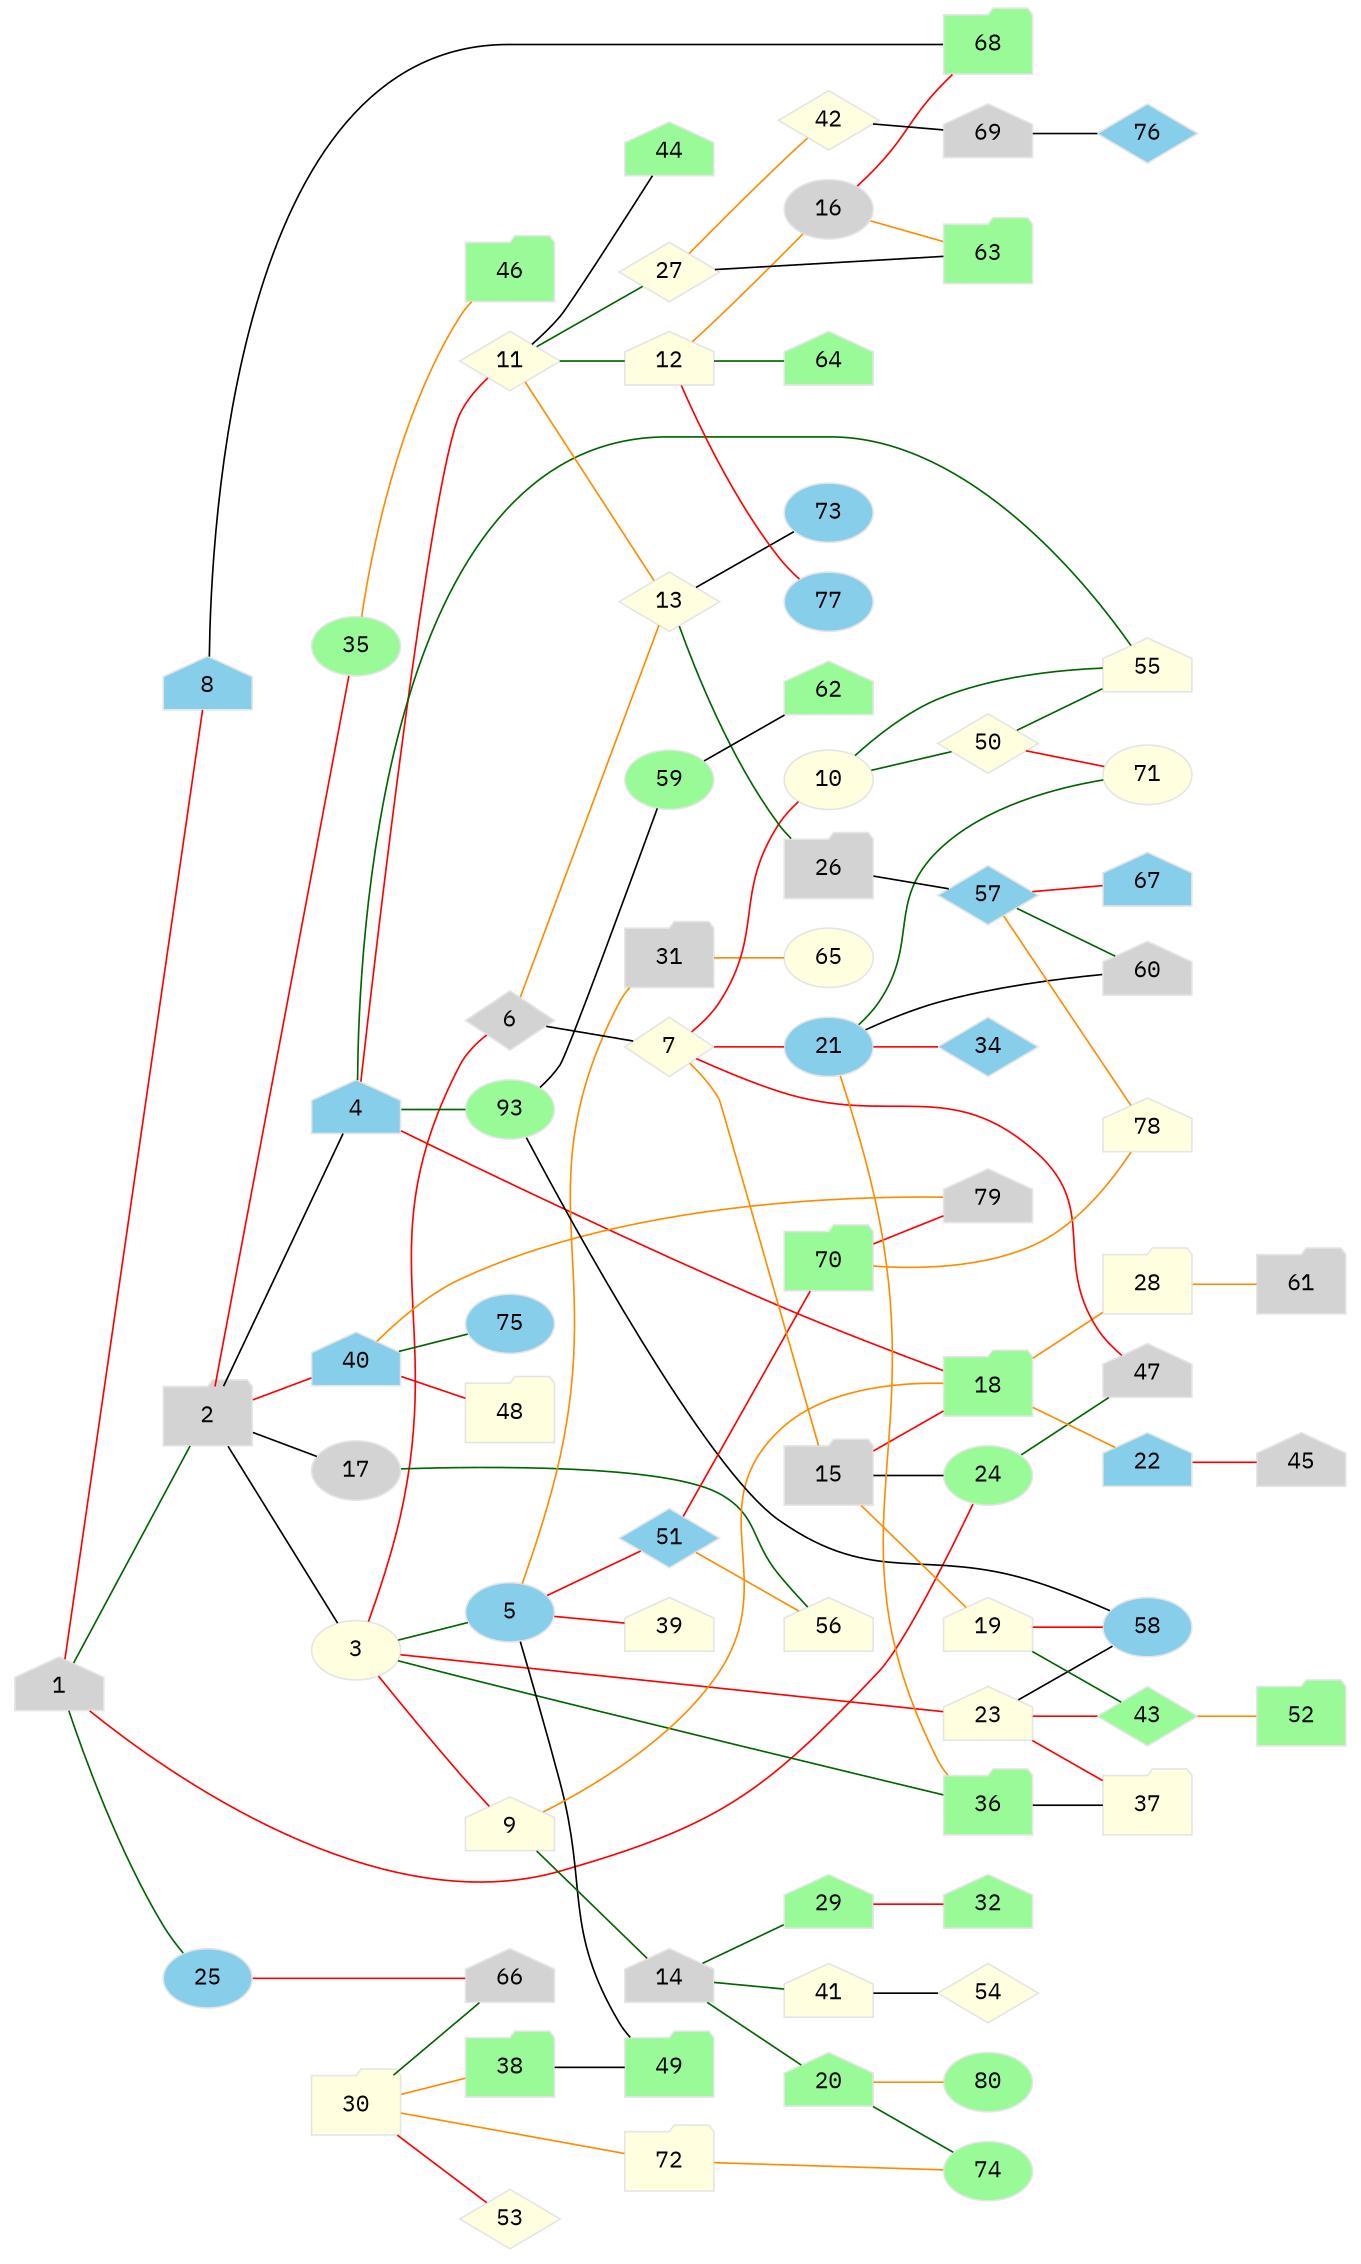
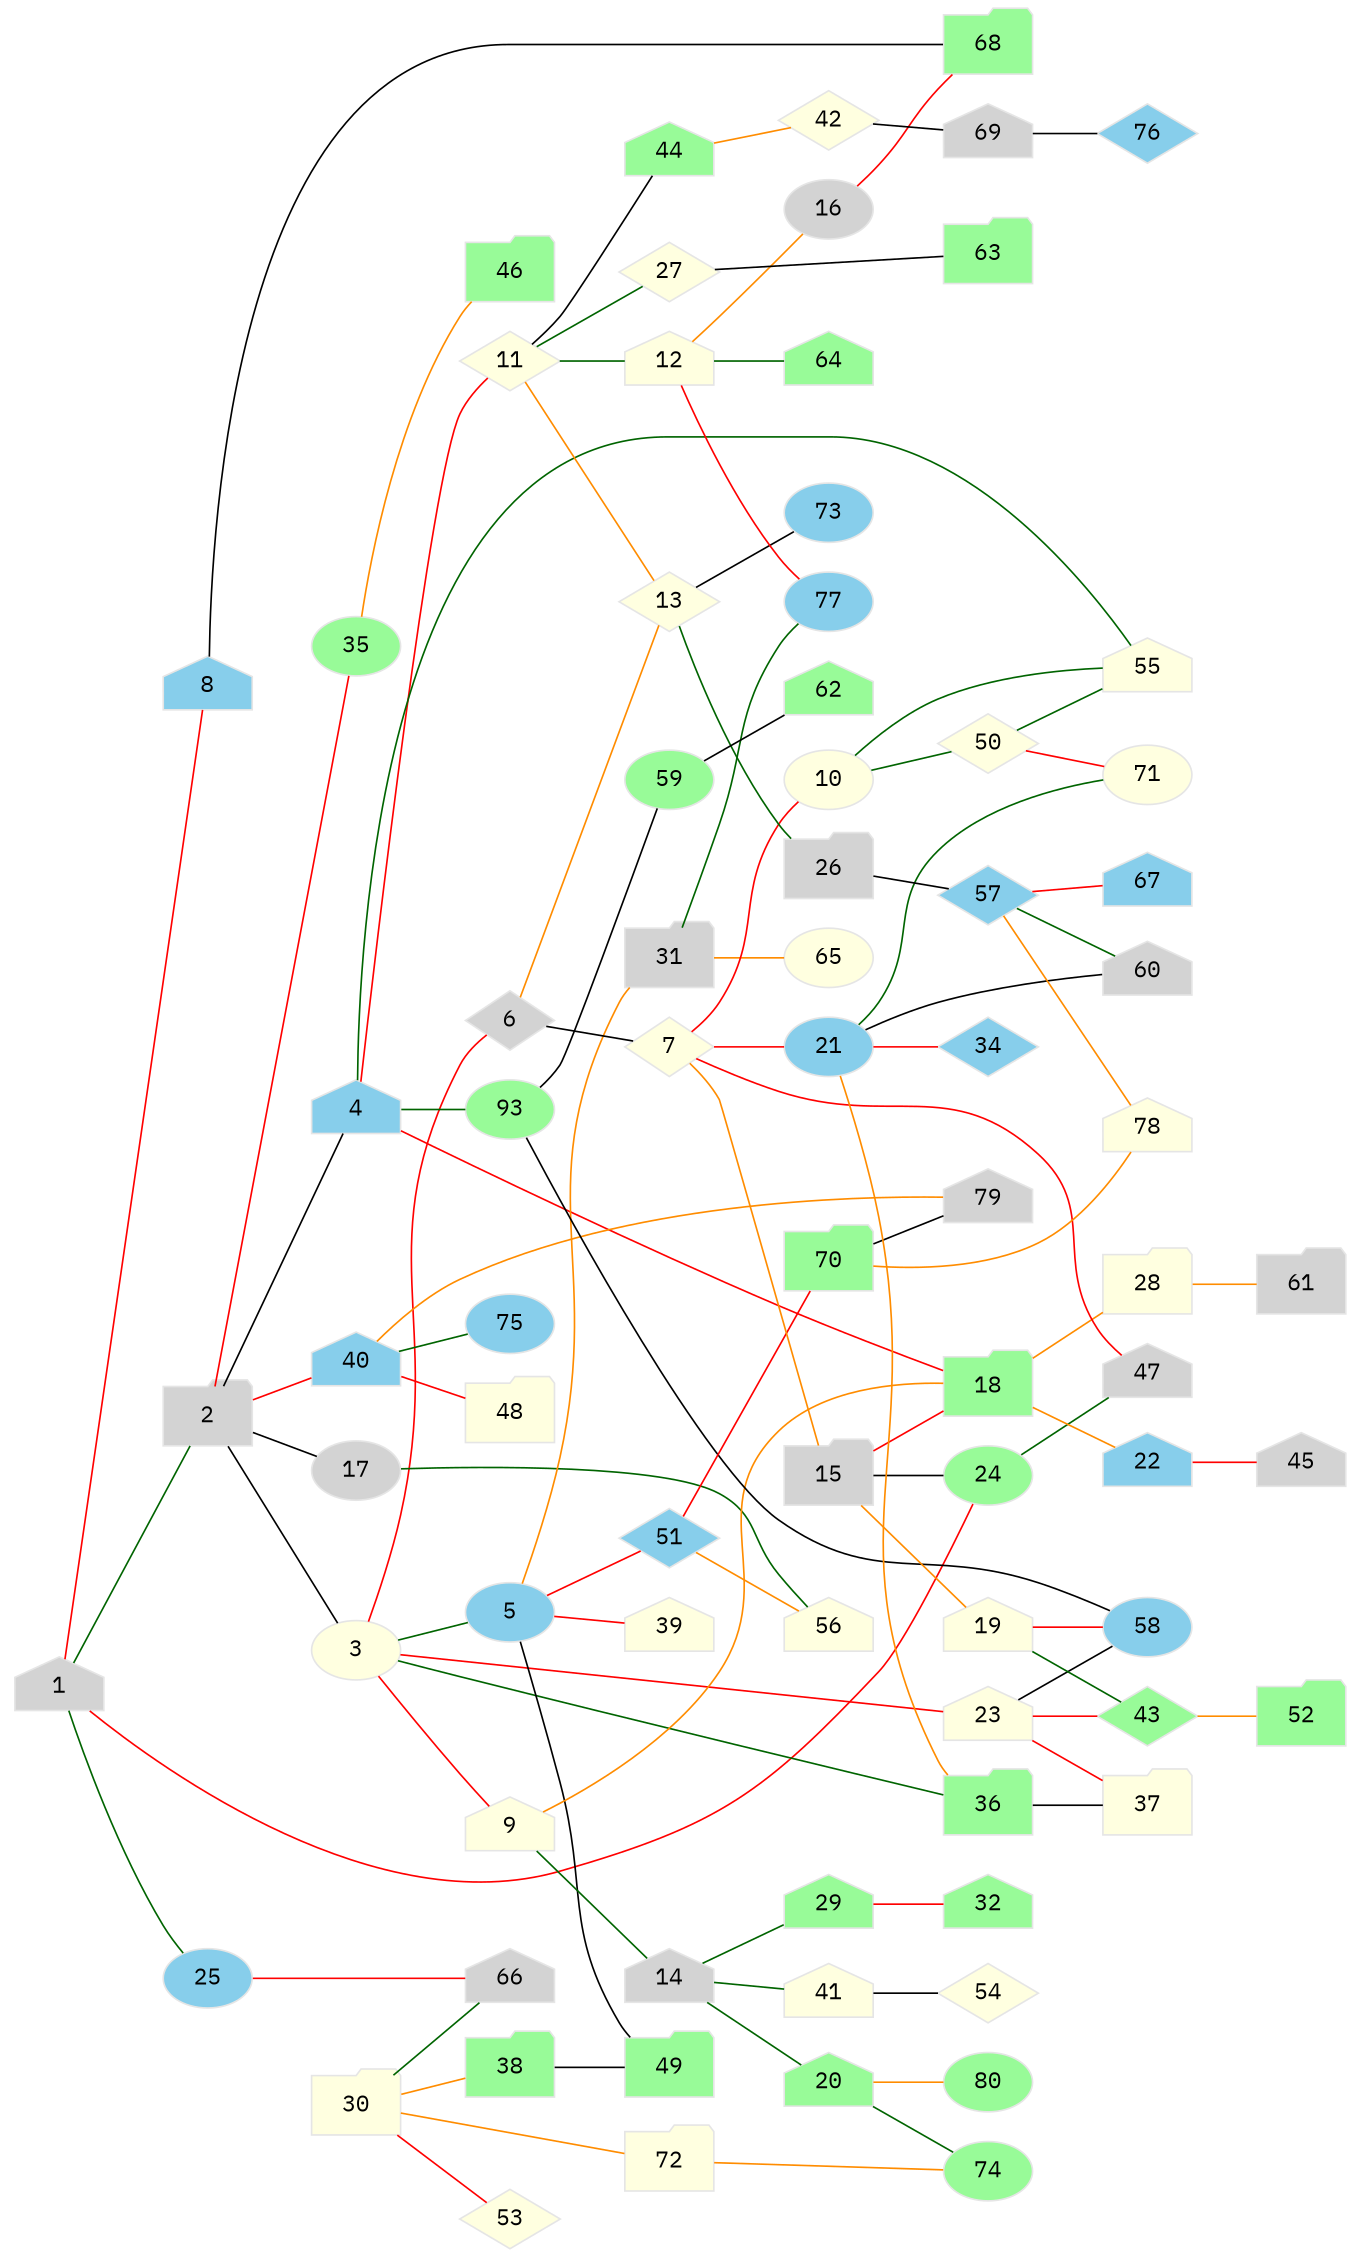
(748, 195) -> (753, 135)
(907, 231) -> none
none -> (732, 780)
(908, 1230) -> (908, 1230)
